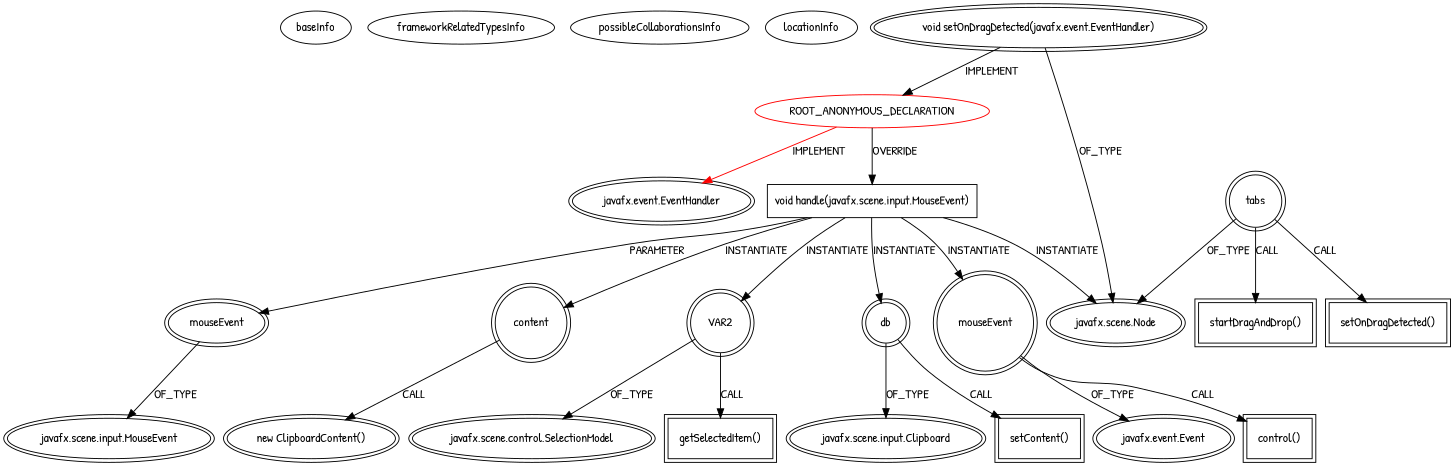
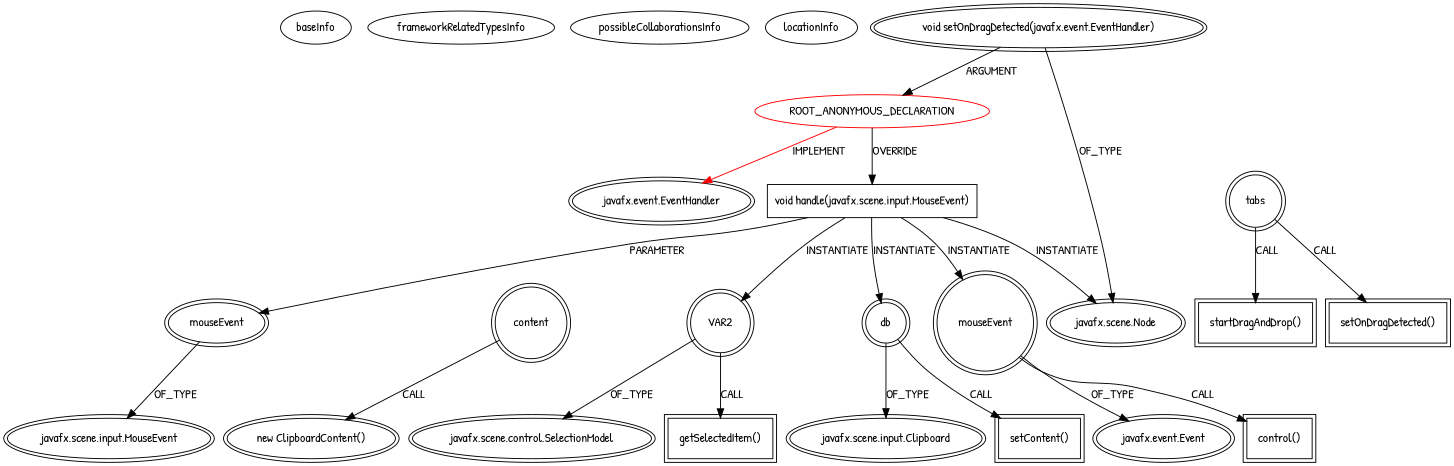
(992, 71) -> (992, 71)
(691, 256) -> none
(1190, 258) -> none
